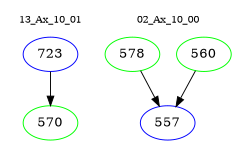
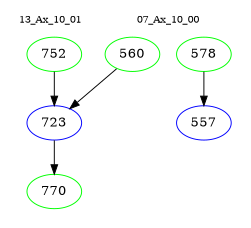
(168, 20) -> (168, 20)
none -> (54, 54)
(188, 84) -> (104, 80)
(50, 123) -> (54, 192)
